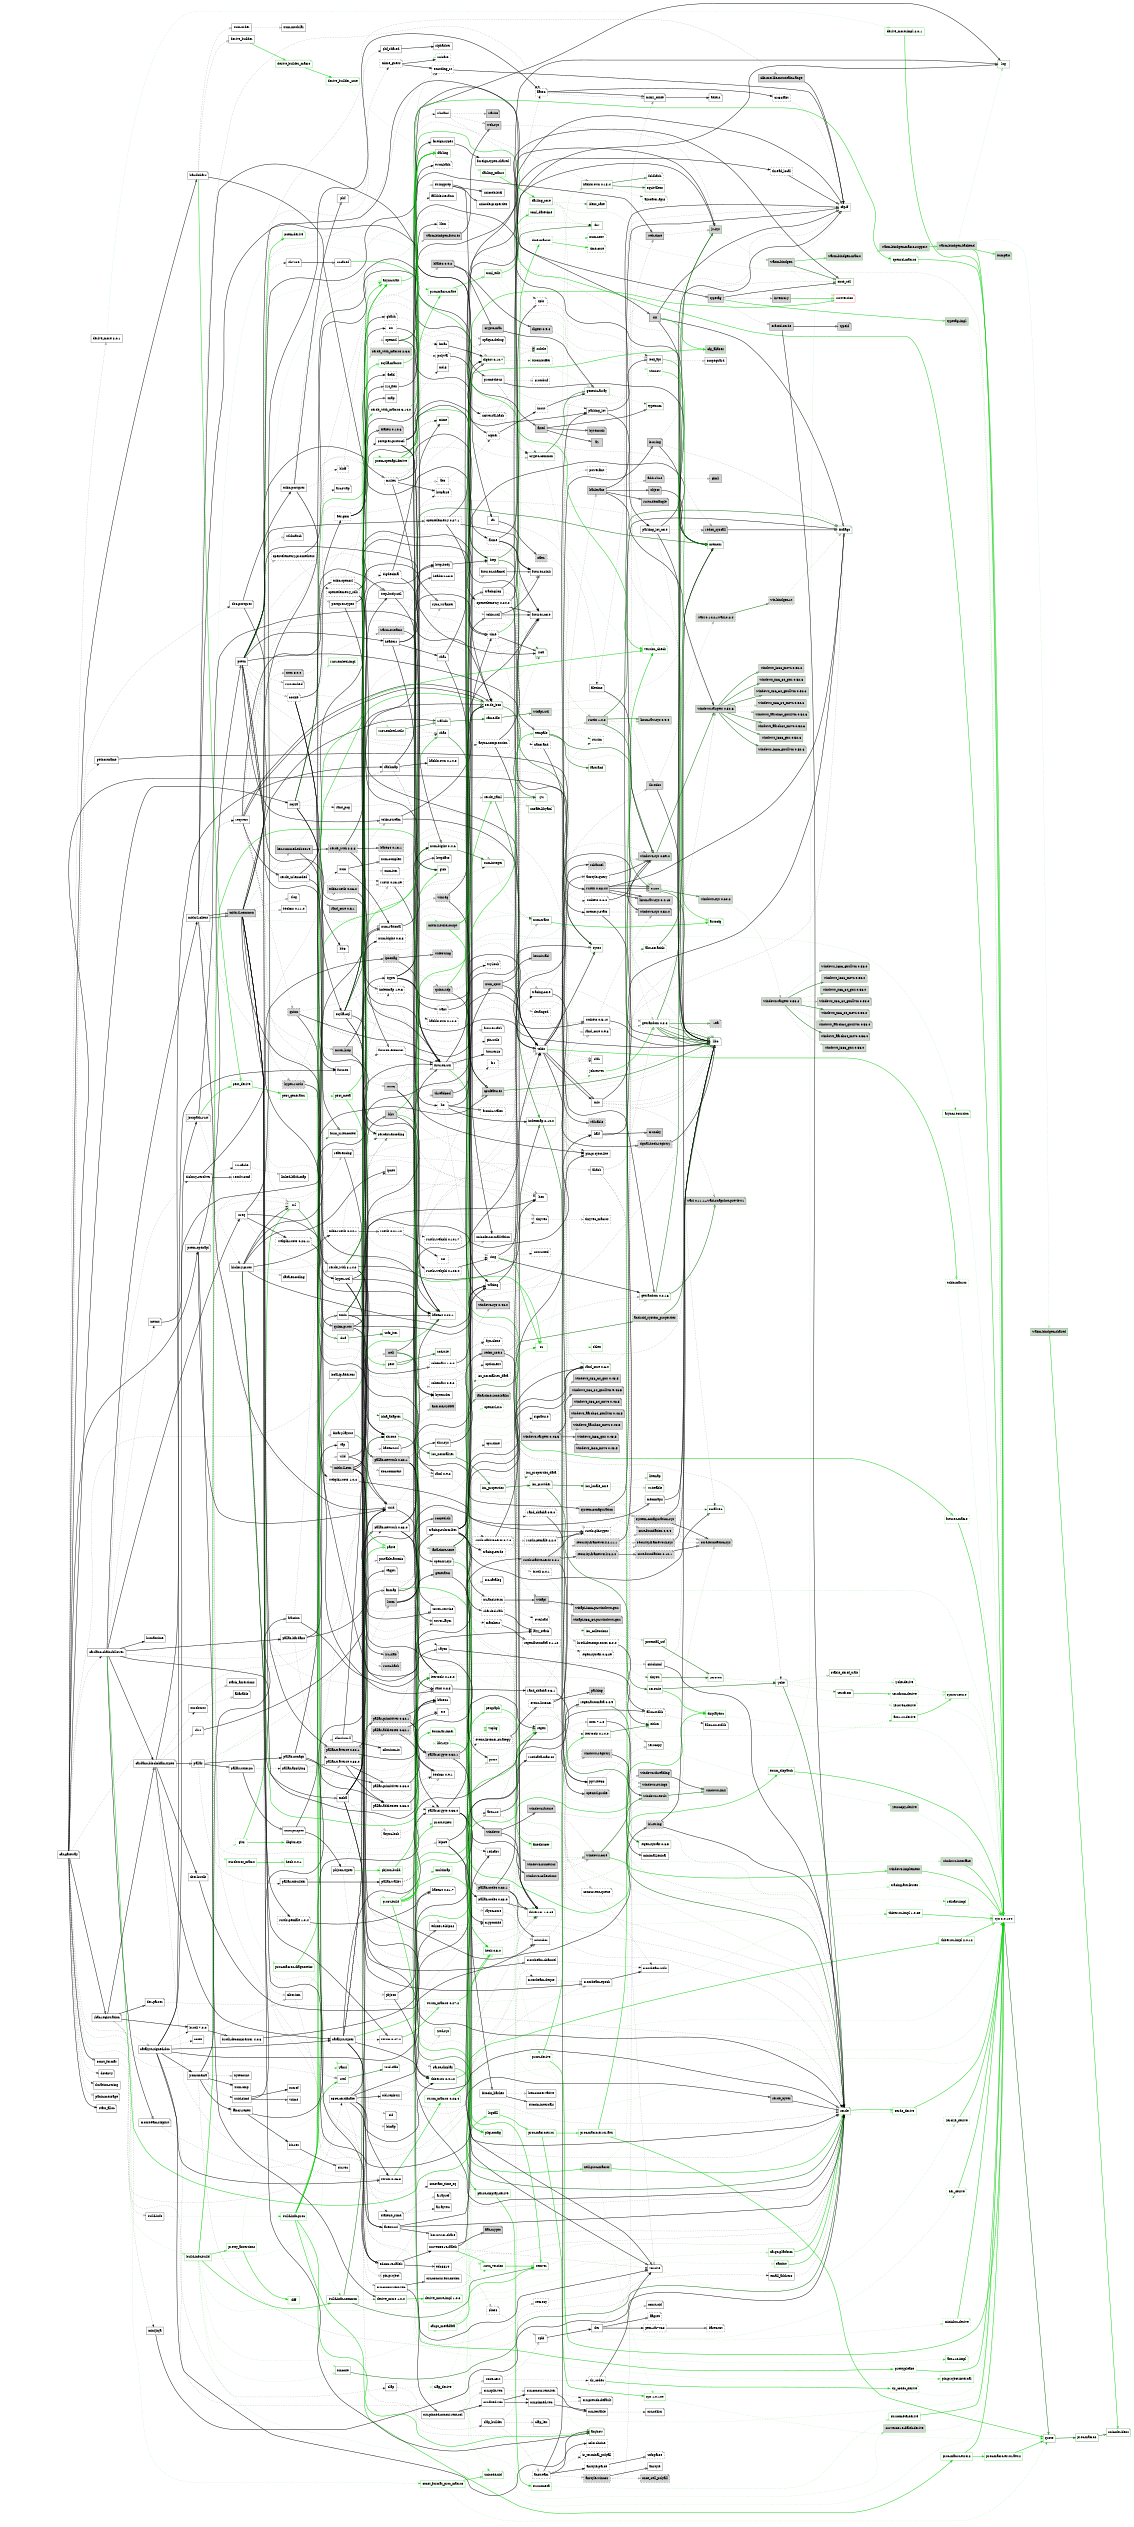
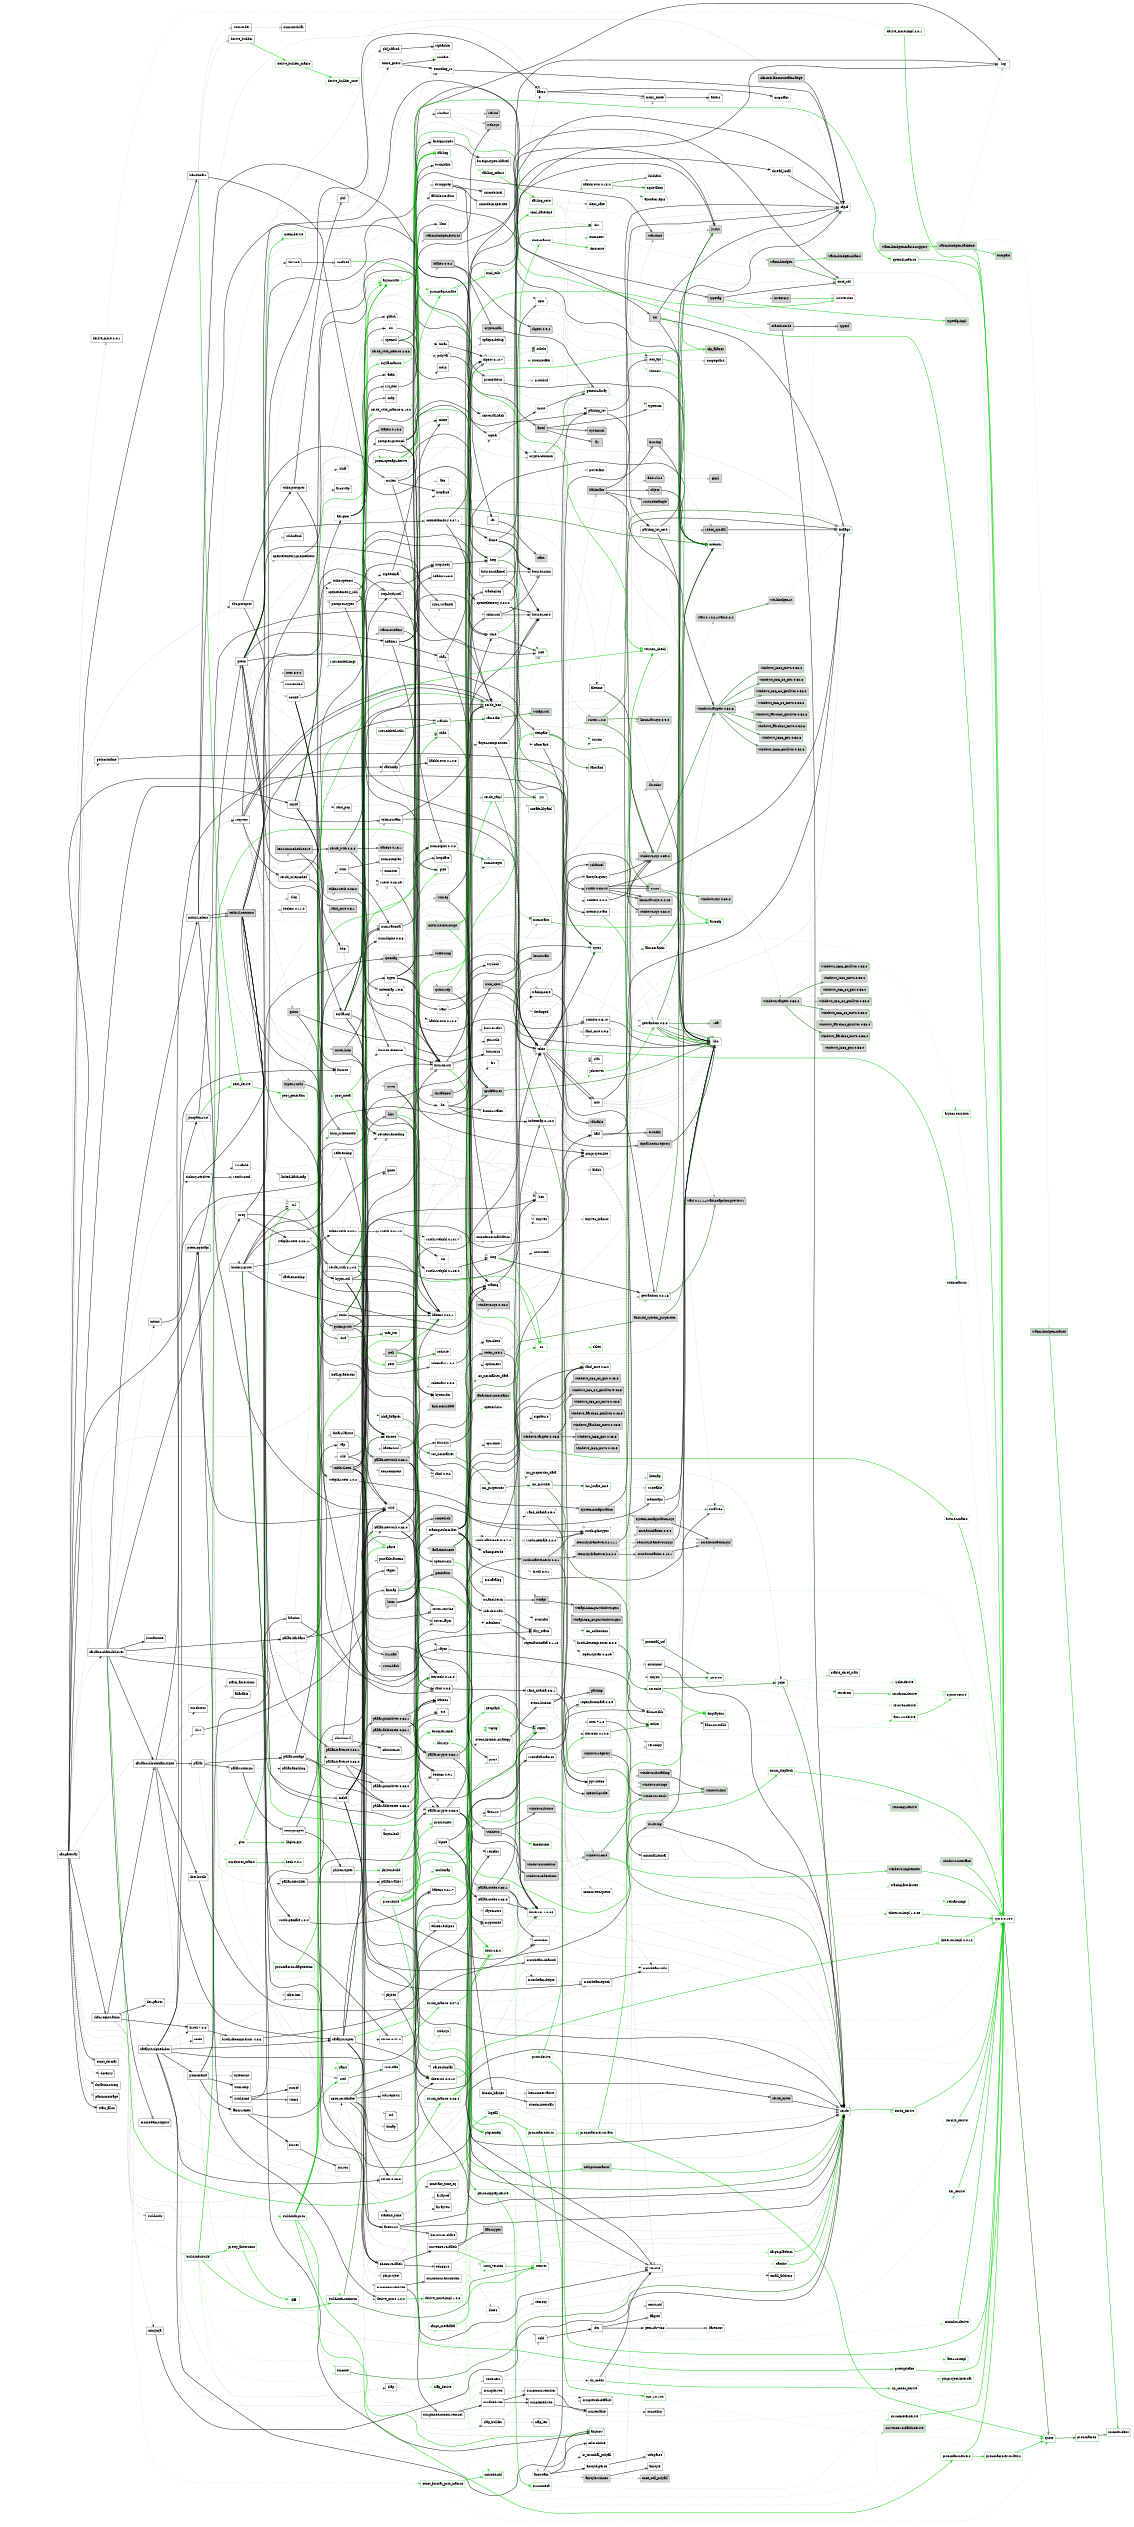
(634, 1030) -> (634, 1030)
(655, 1844) -> none
